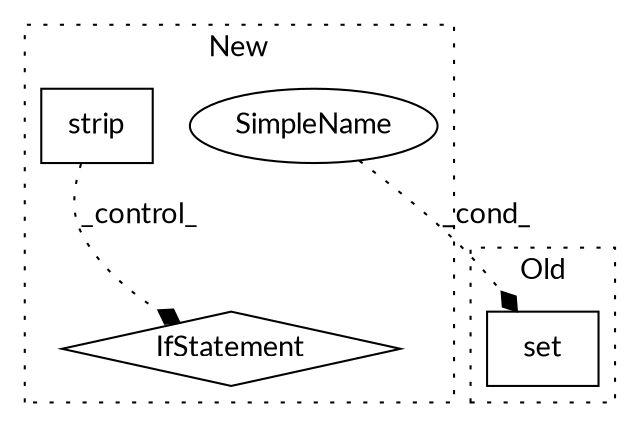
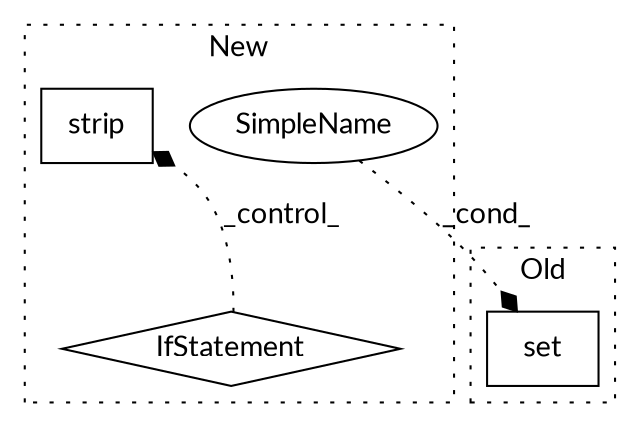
(91, 249) -> (223, 231)
